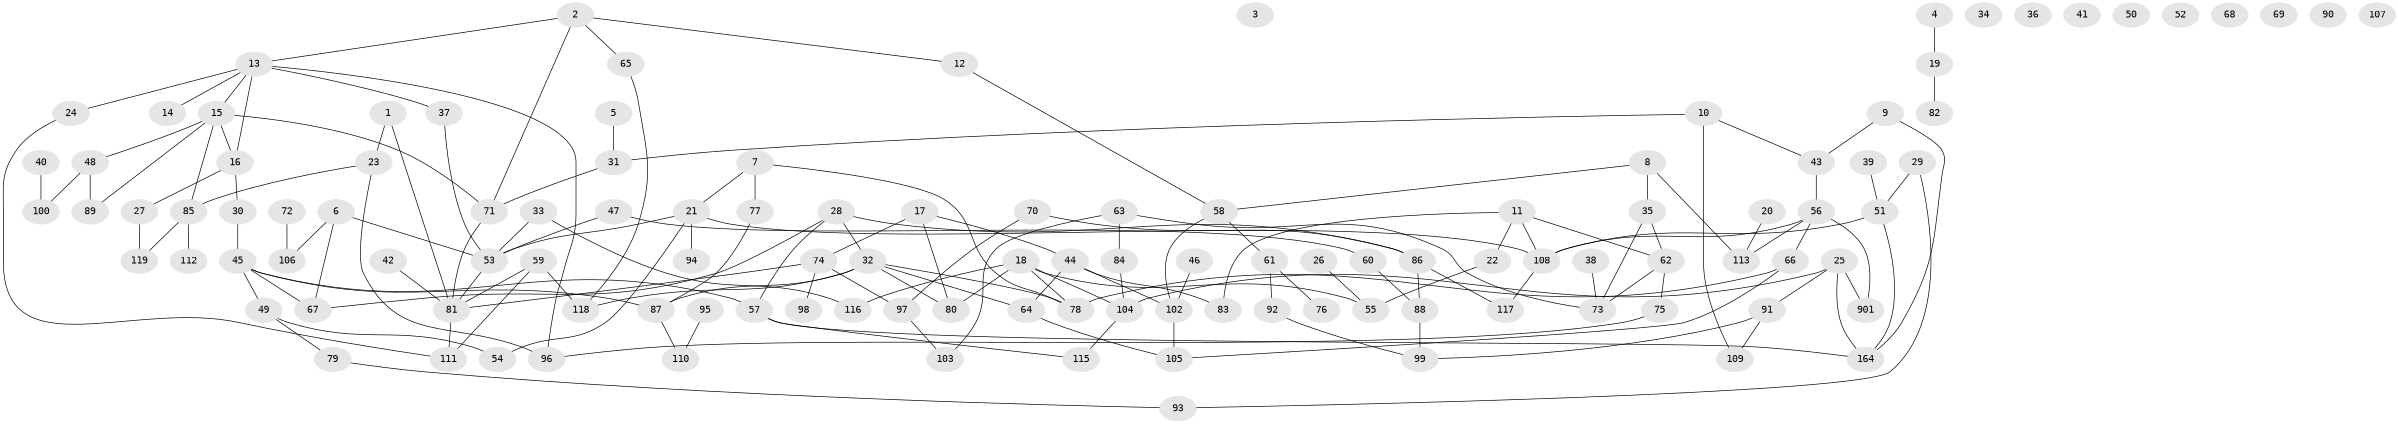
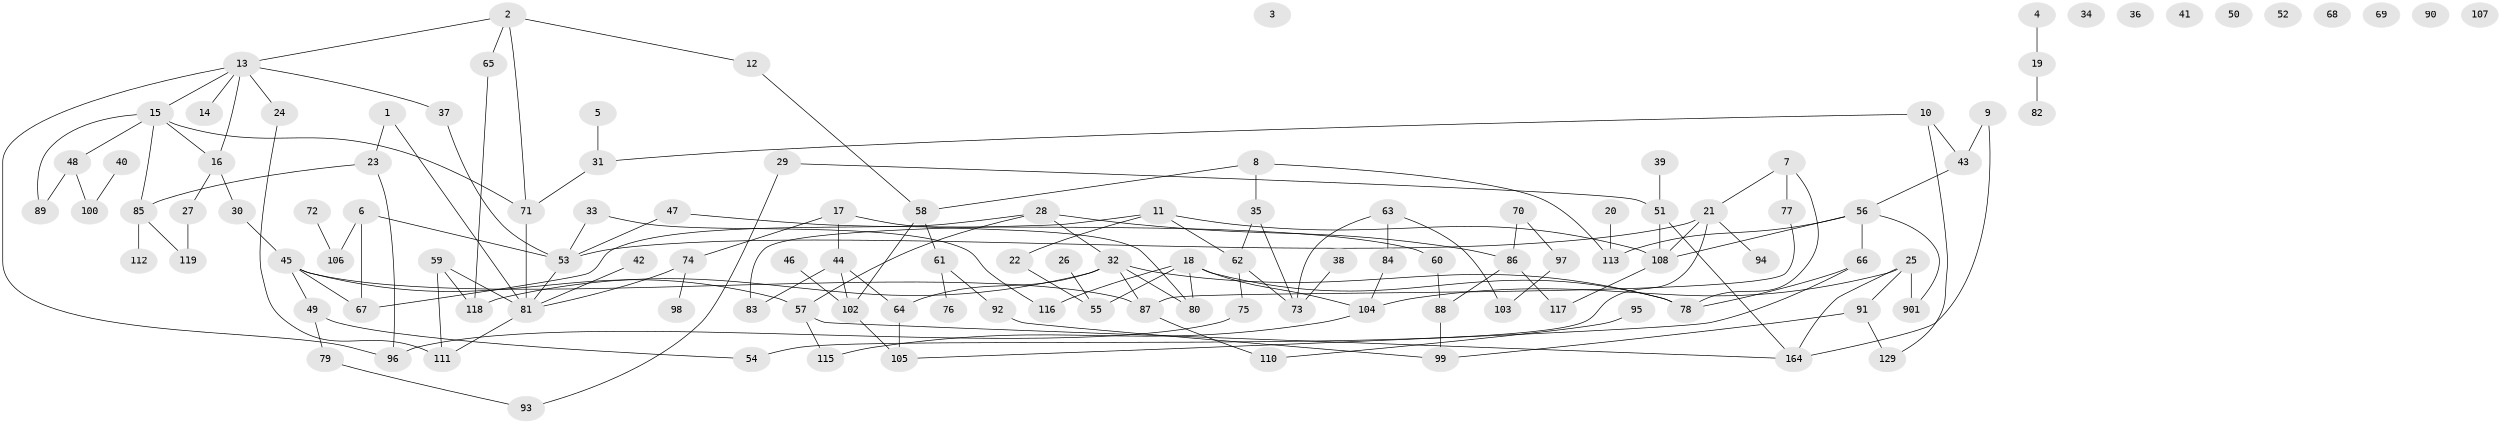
(860, 286) -> none
(1735, 359) -> (1887, 359)
